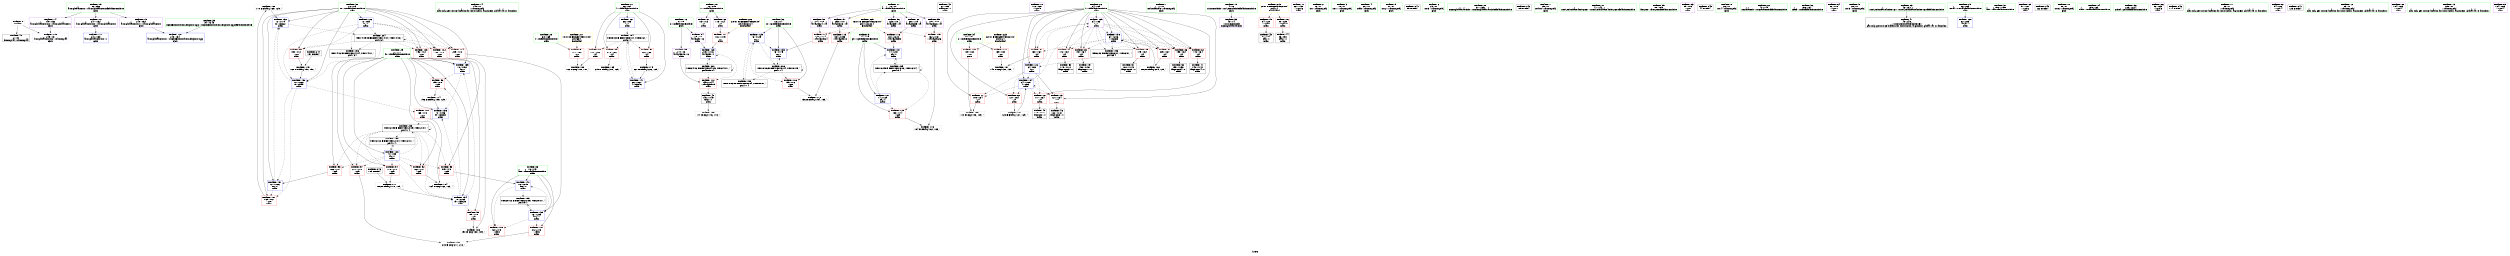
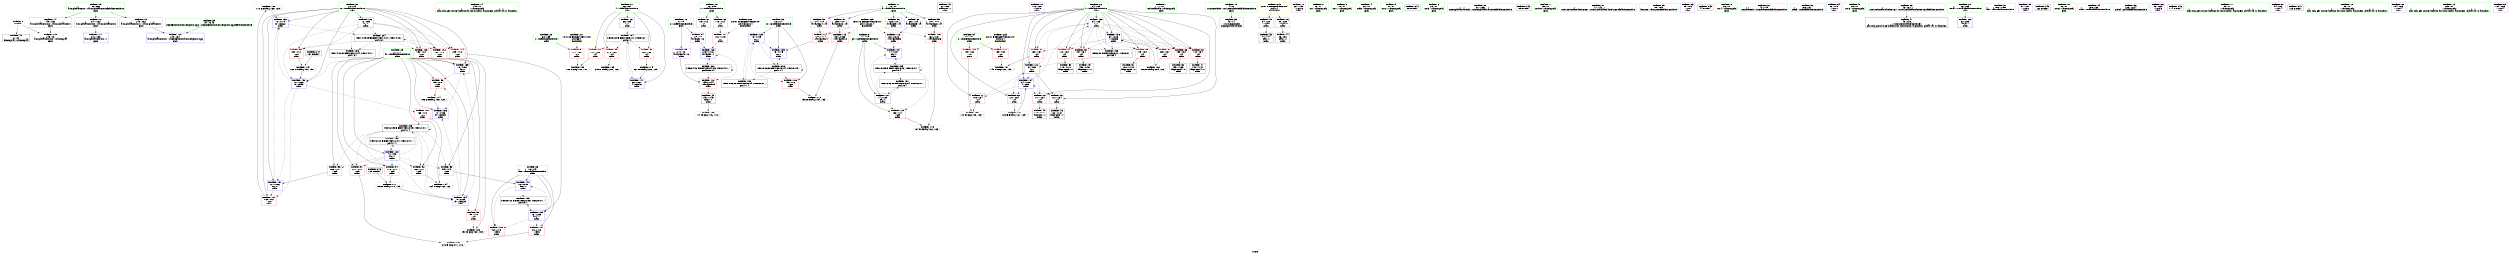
(1005, 82) -> (1004, 84)
none -> (902, 83)
(1057, 102) -> (1057, 102)
